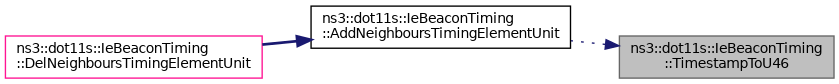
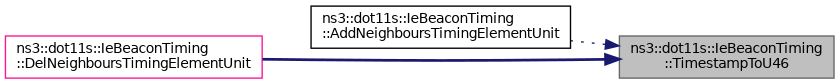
(280, 43) -> (434, 60)
